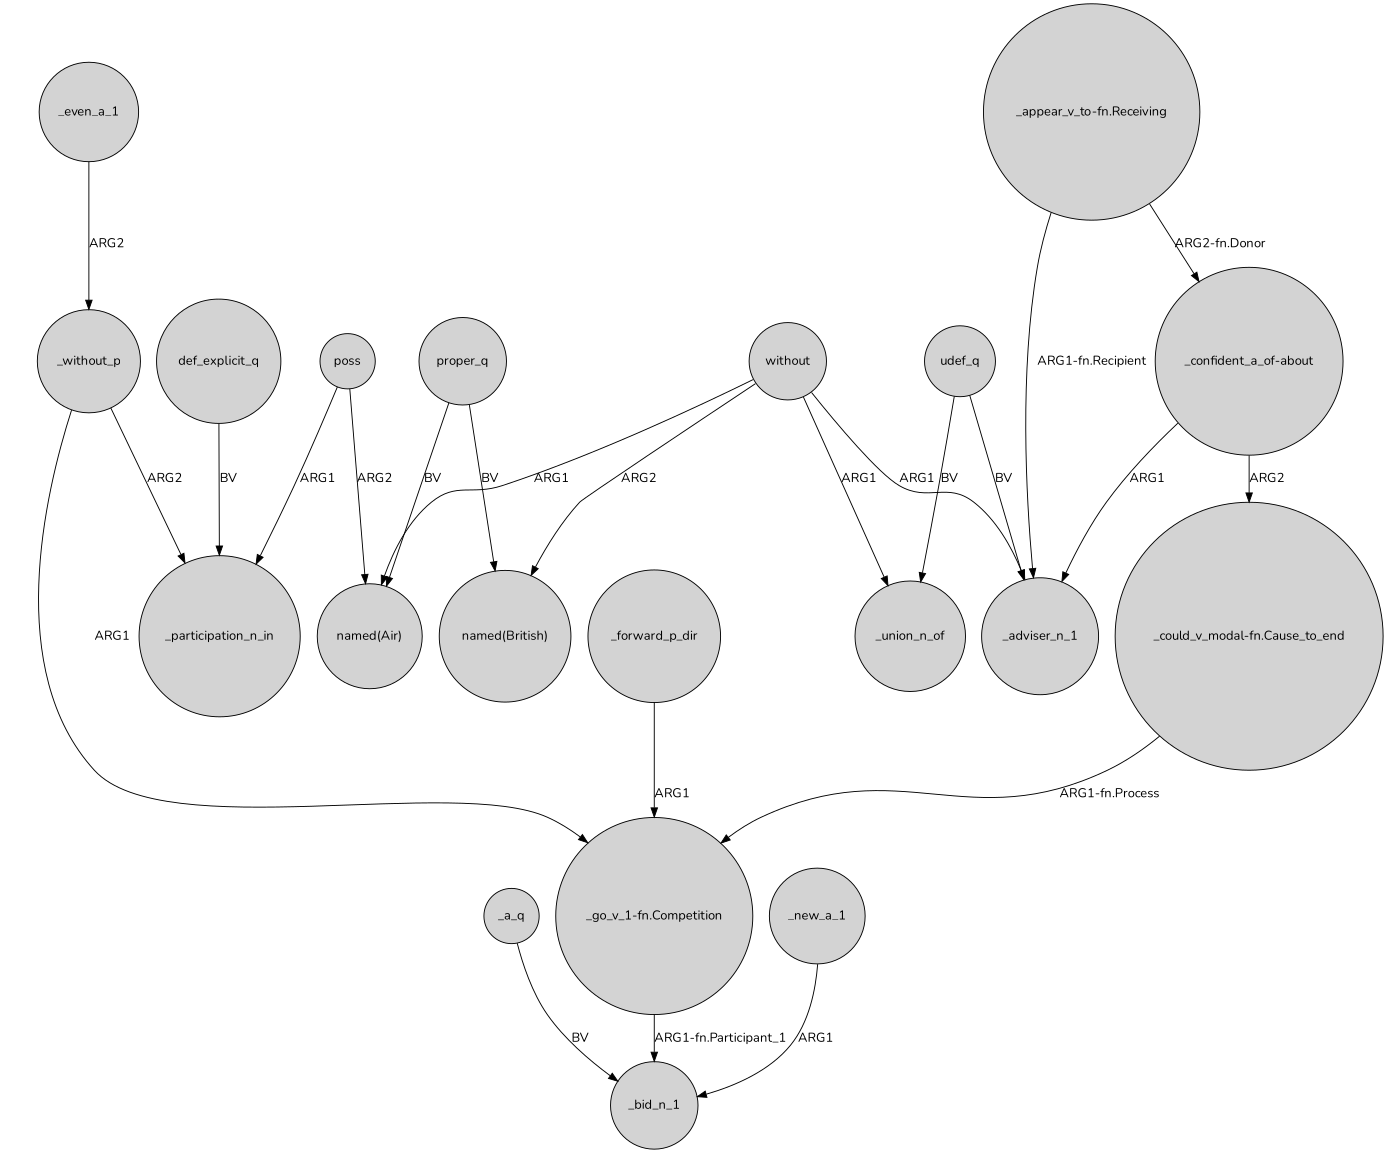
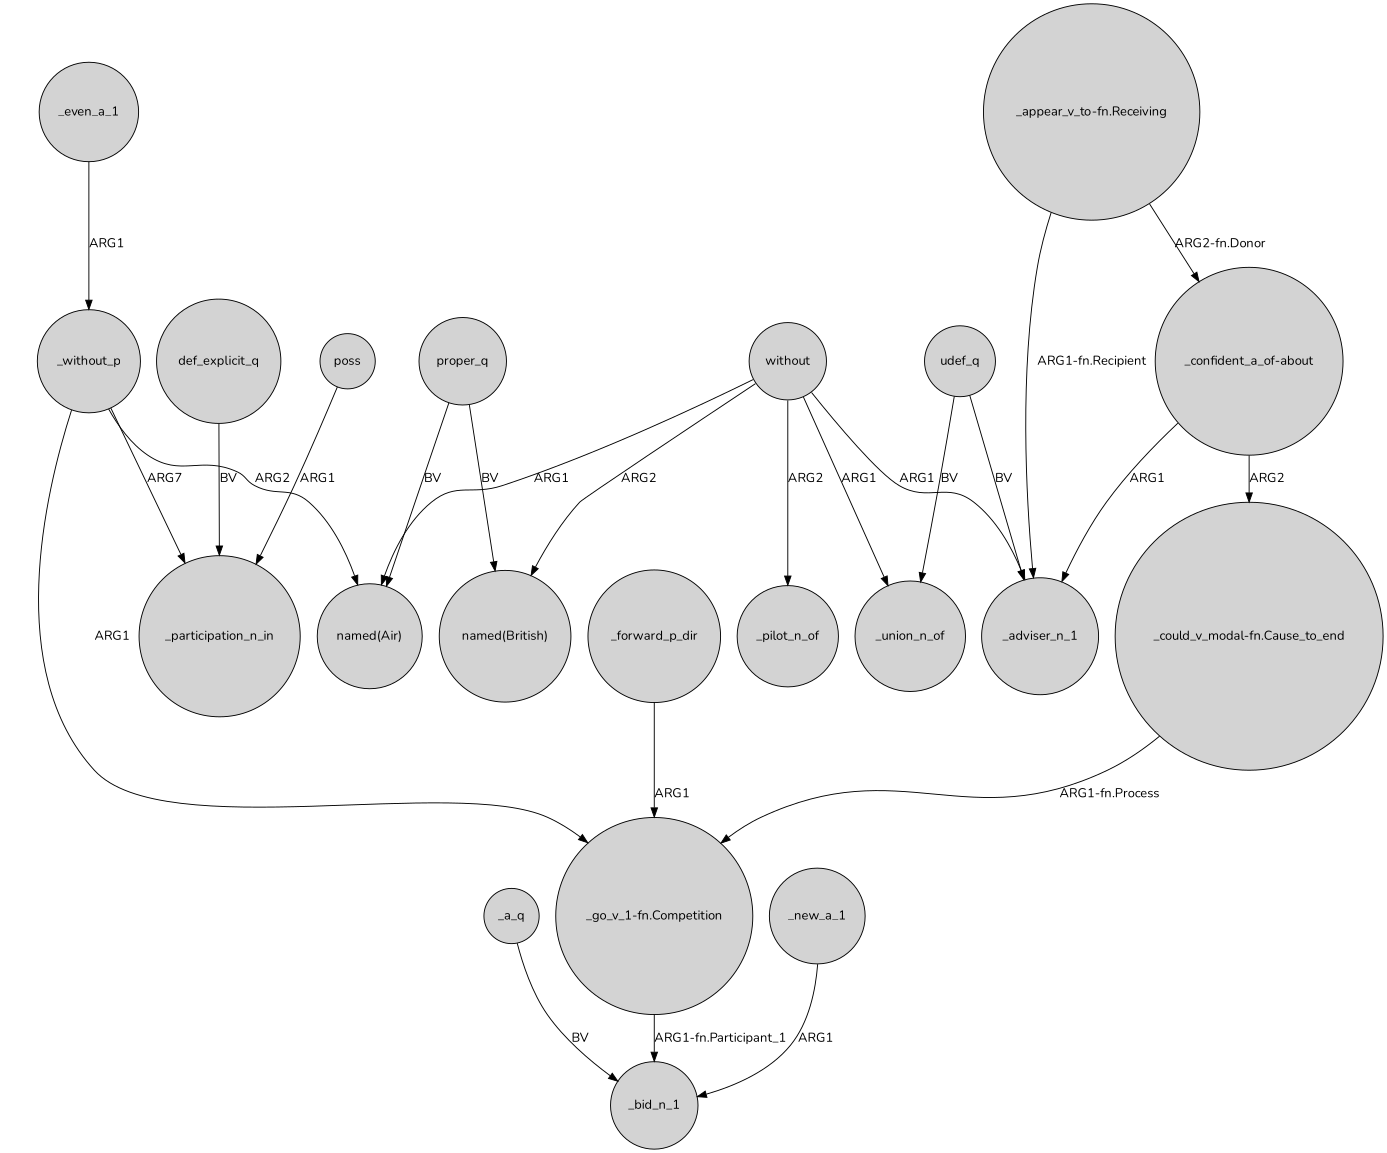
(107, 244) -> (107, 244)
(165, 479) -> (165, 479)
(357, 482) -> (243, 476)
none -> (788, 636)
